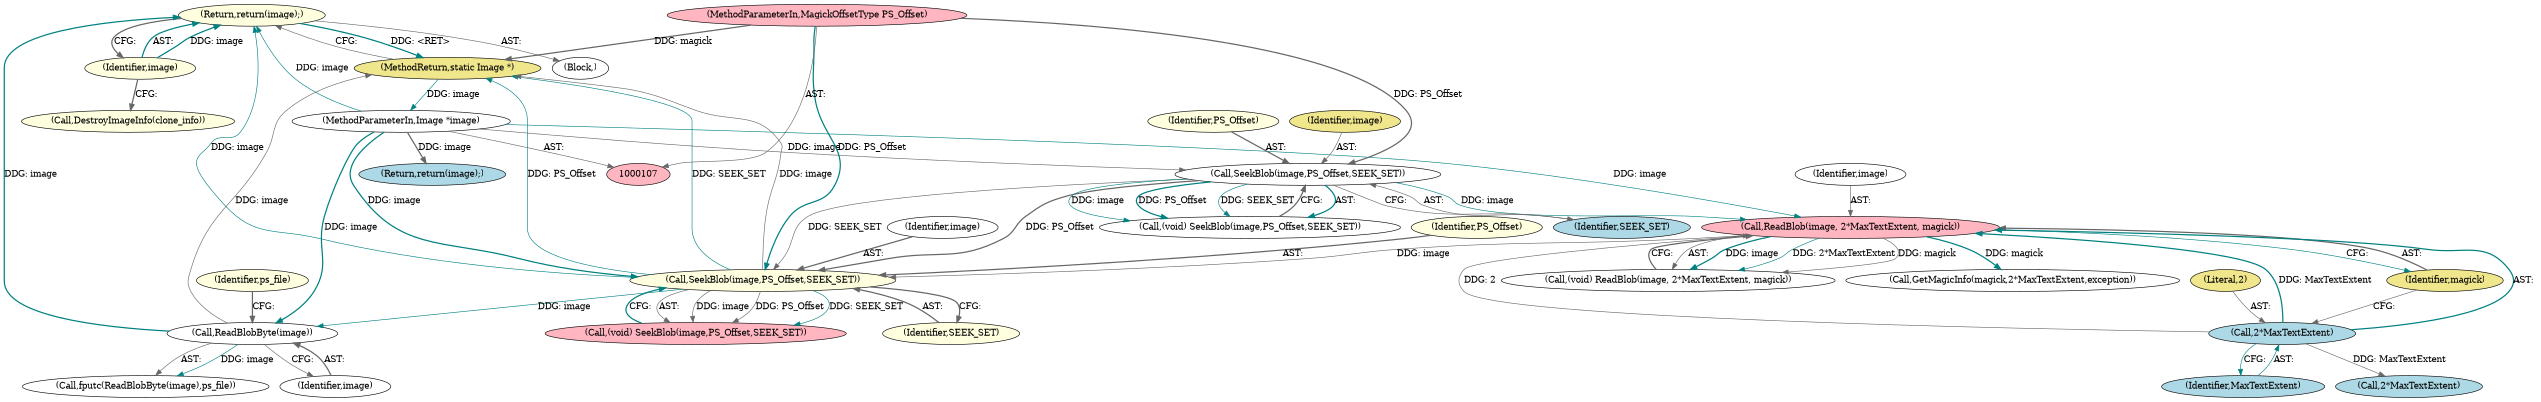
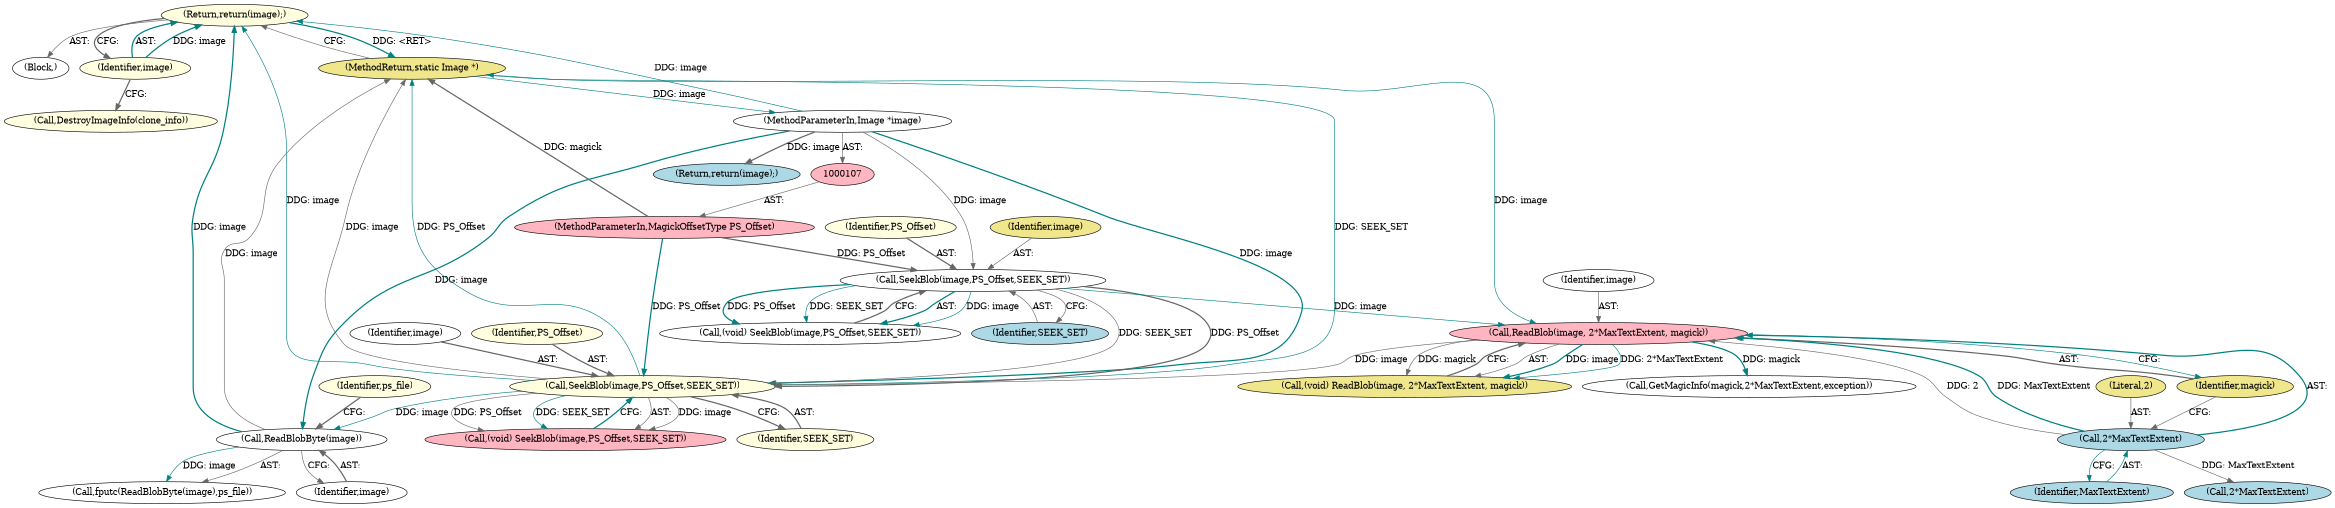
(788, 129) -> (762, 198)
(1152, 146) -> (1111, 81)
(1668, 280) -> (1405, 387)
